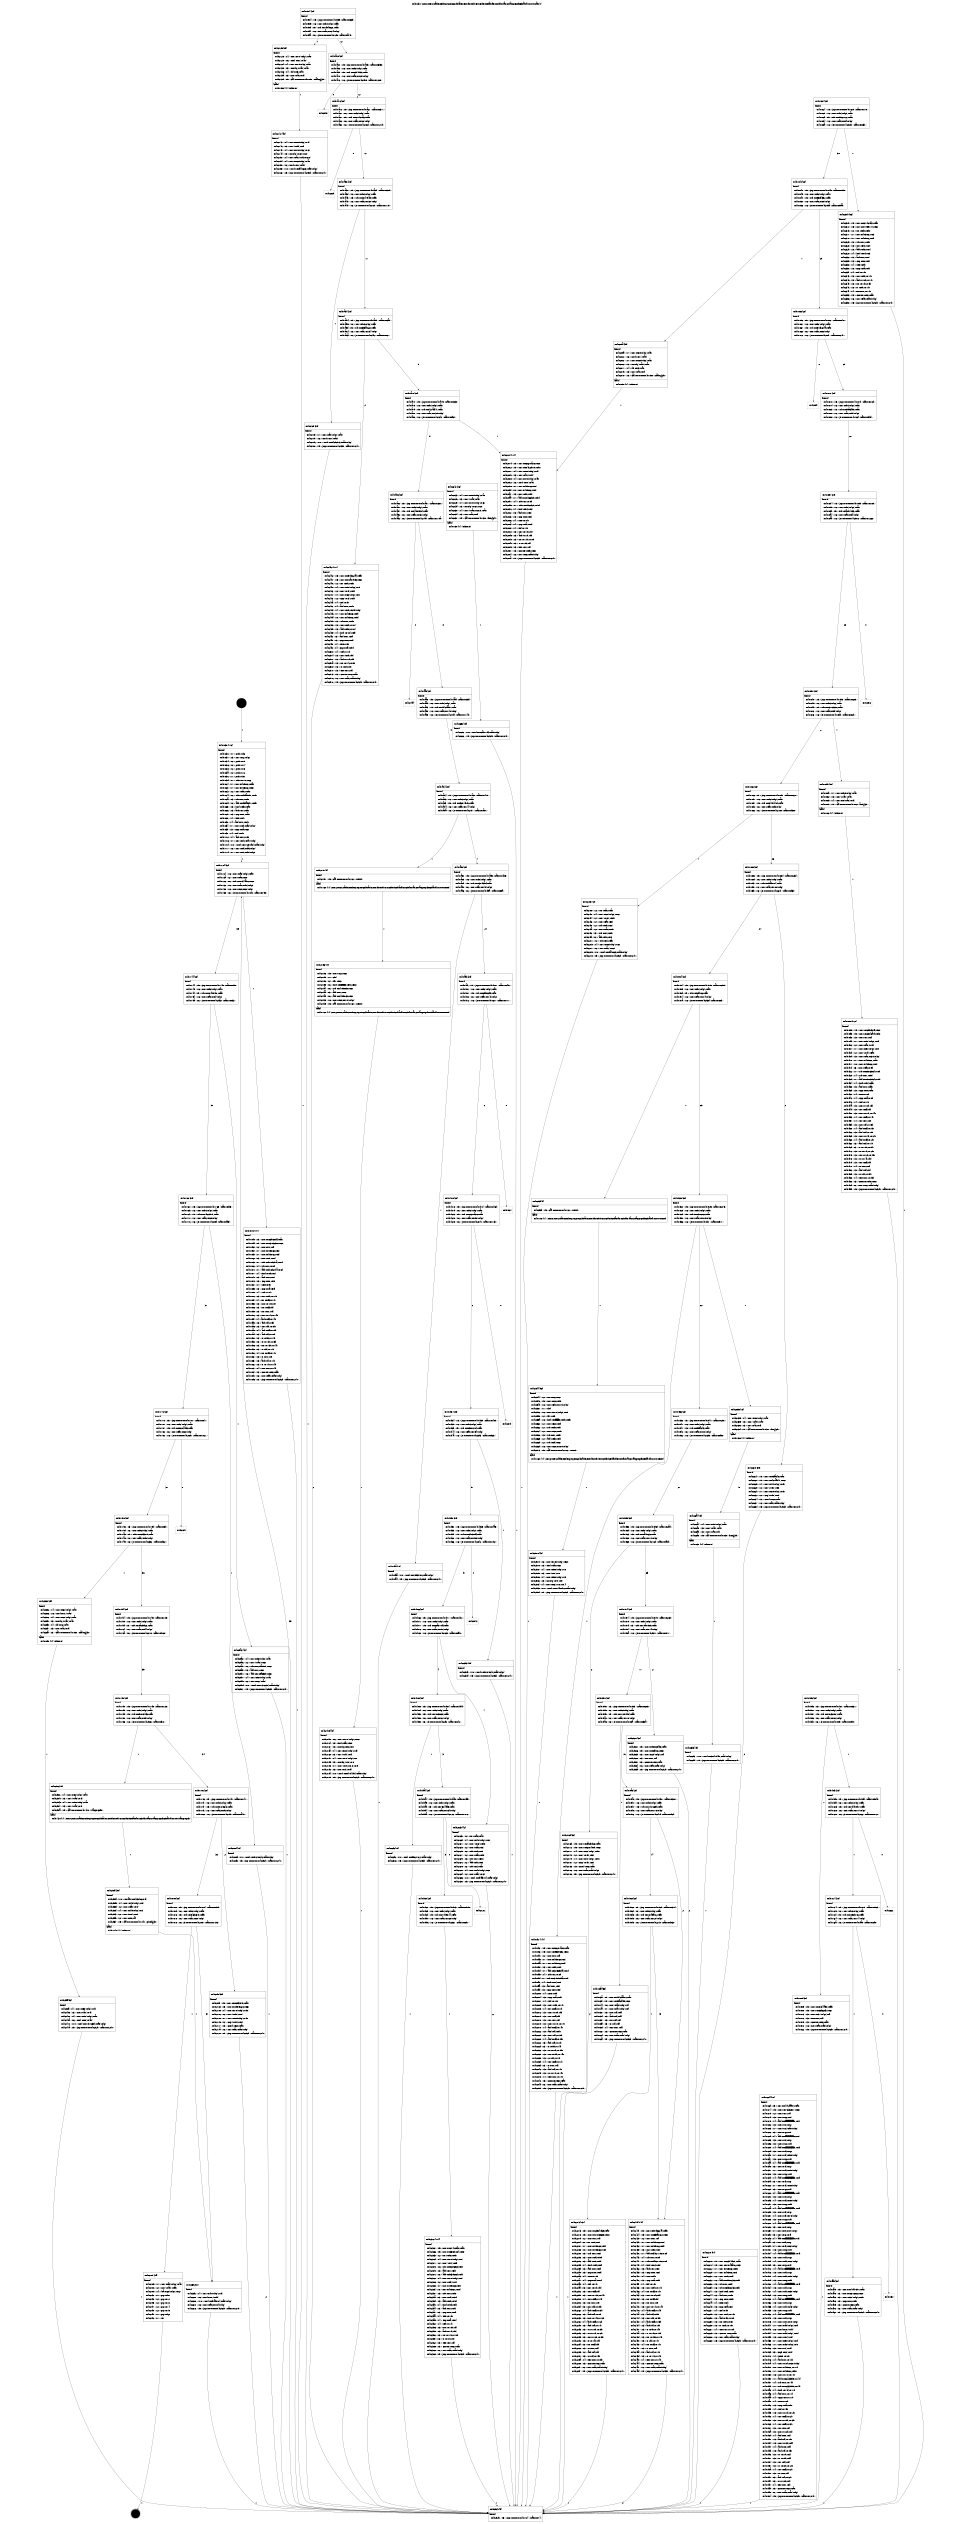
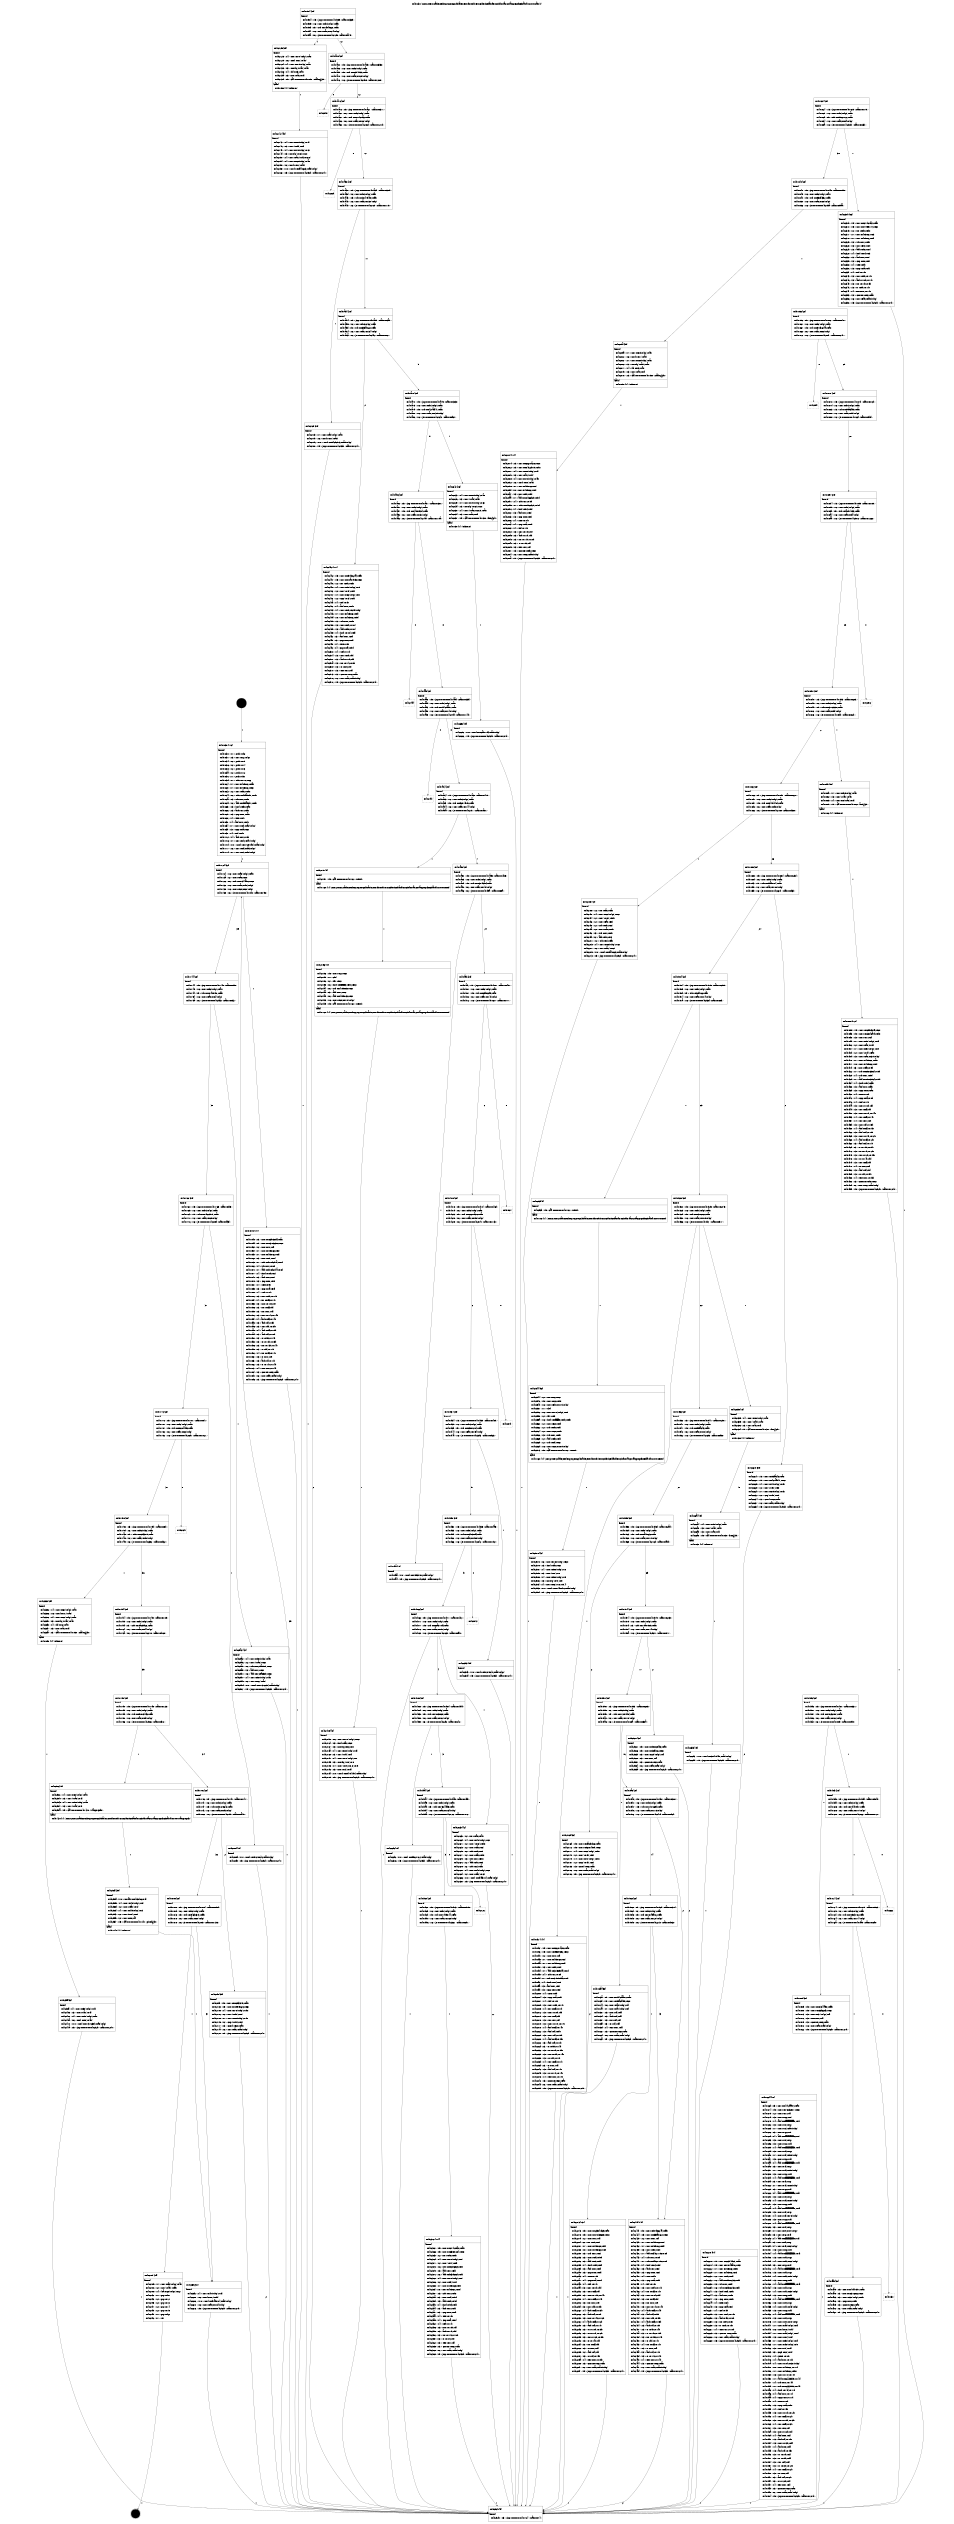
(819, 258) -> none
(480, 435) -> (450, 452)
none -> (428, 799)
(378, 2093) -> (382, 2110)
